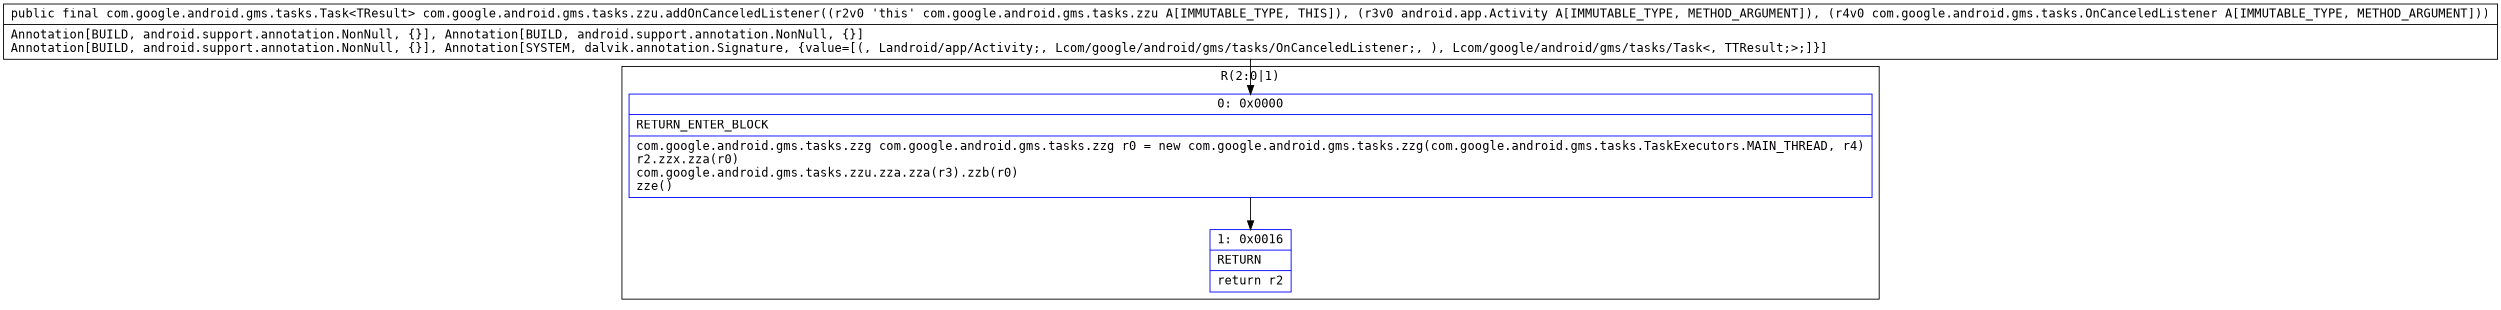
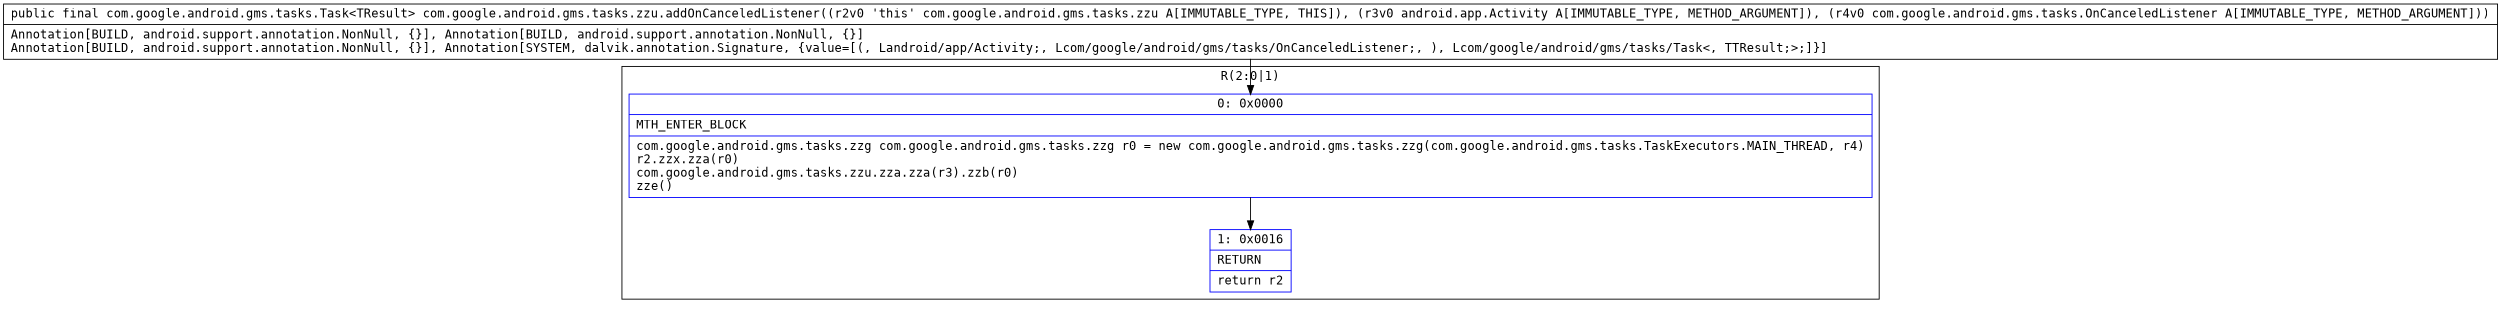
(703, 125) -> (691, 125)
